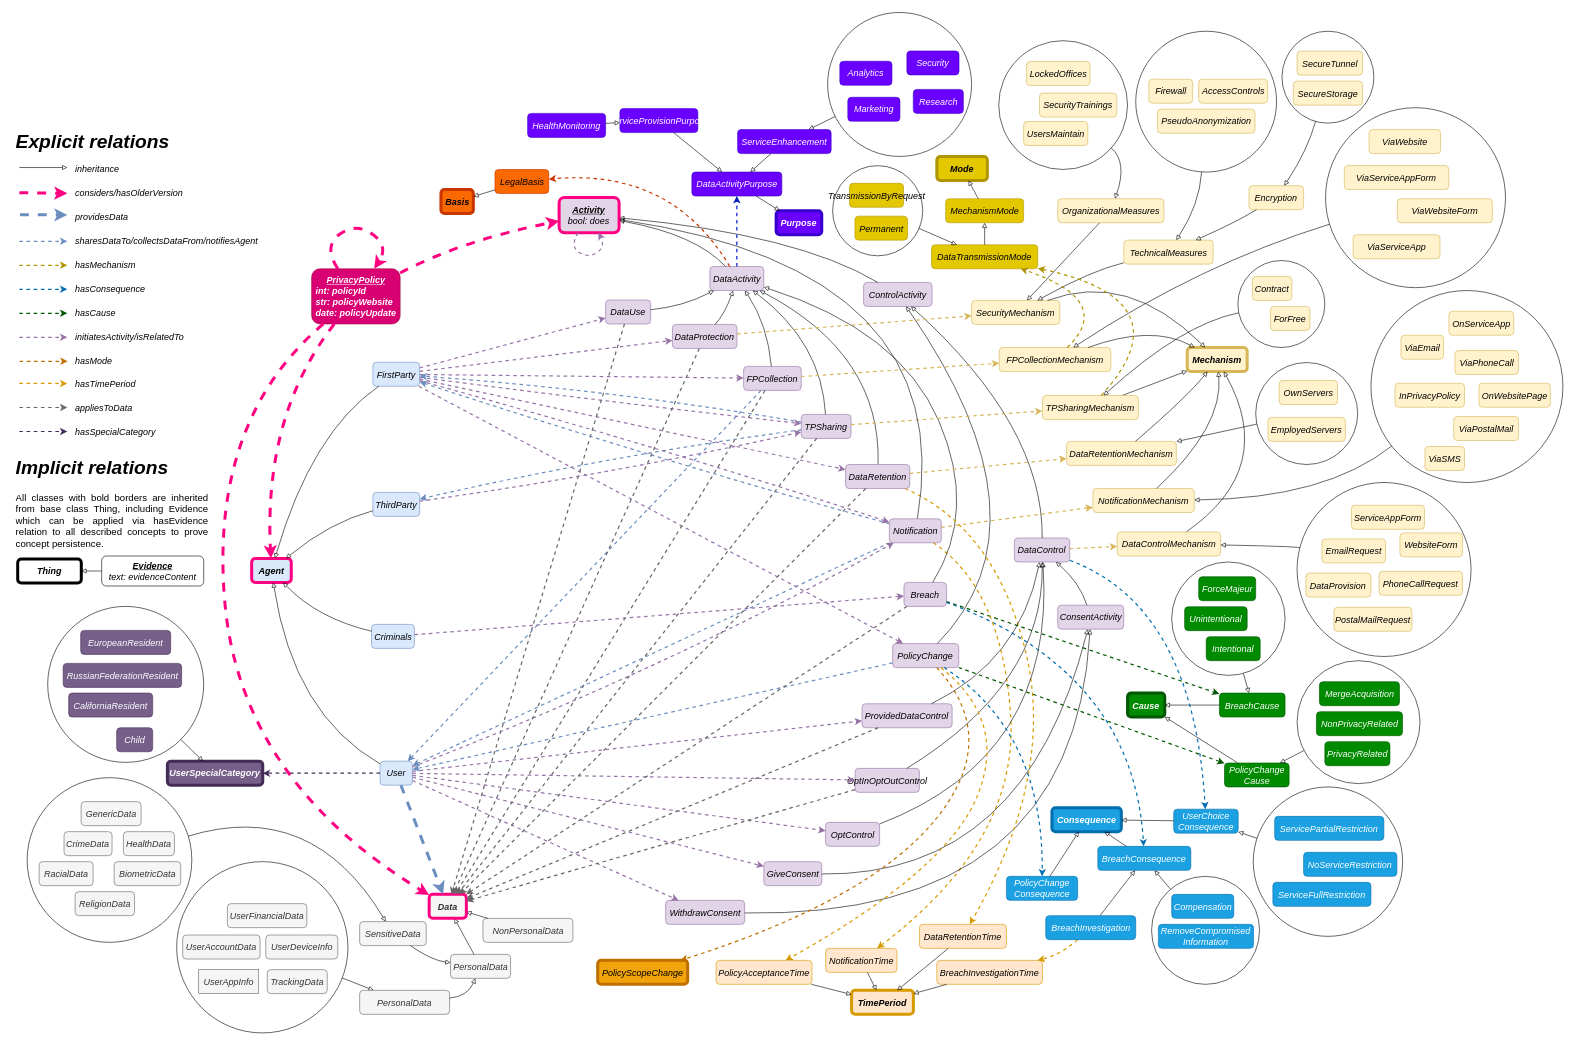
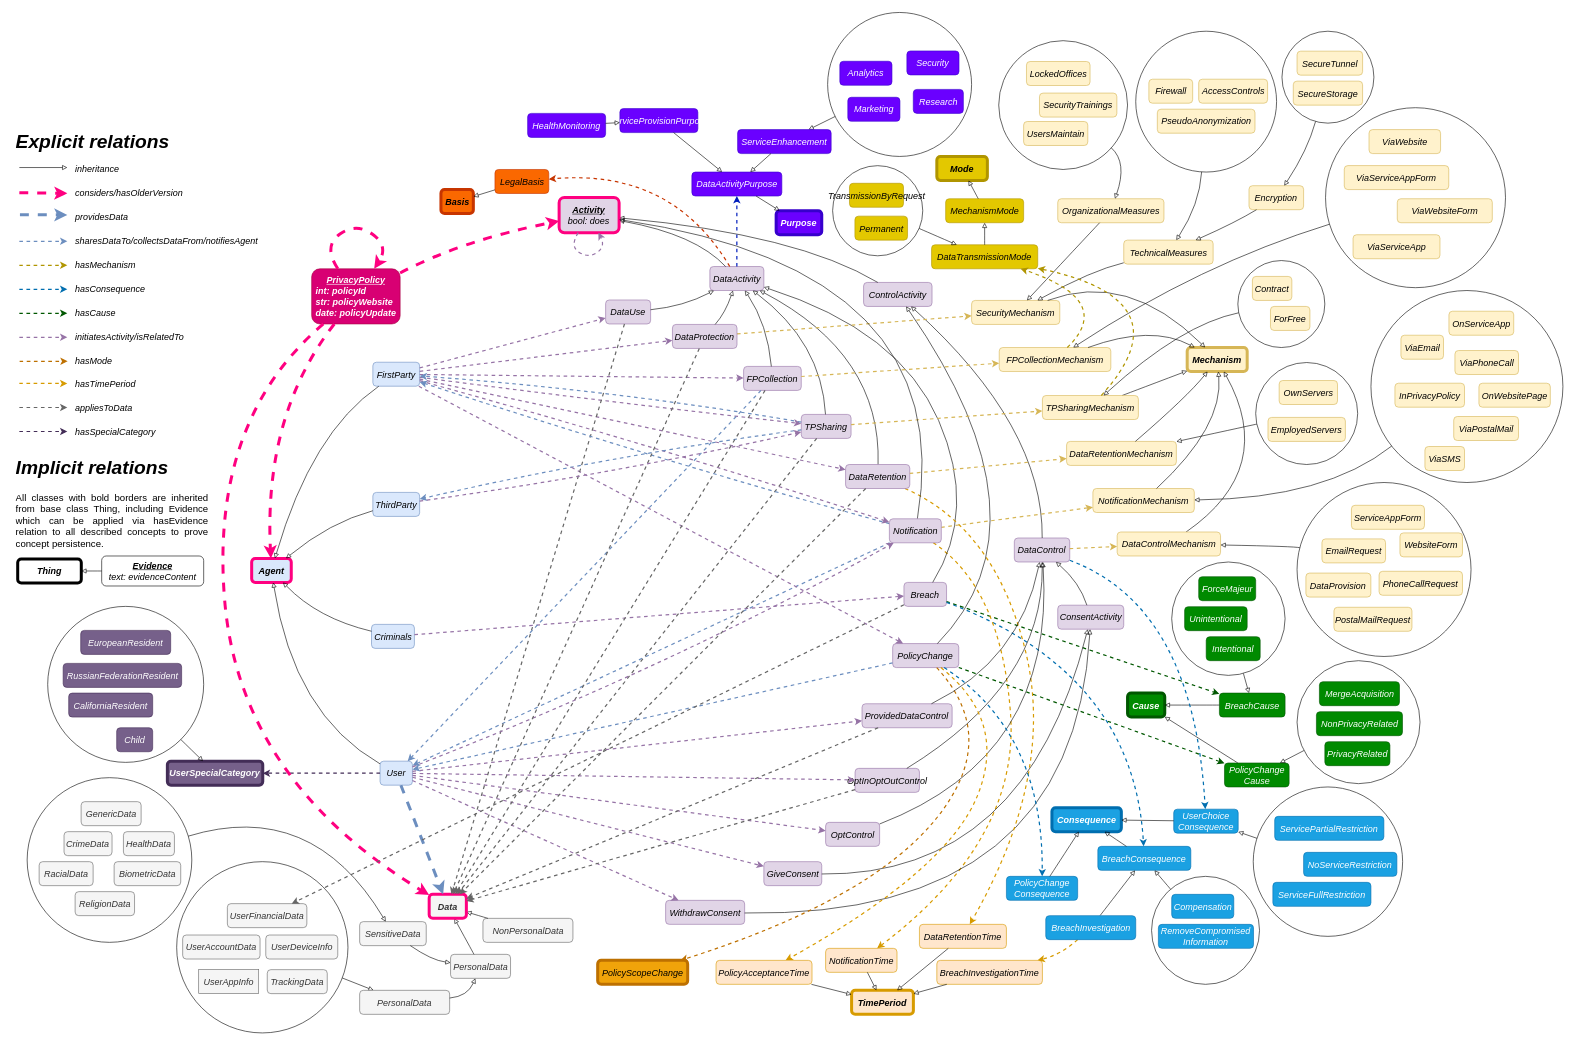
(689, 749) -> (404, 849)
